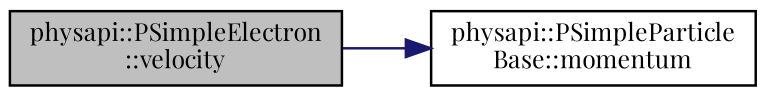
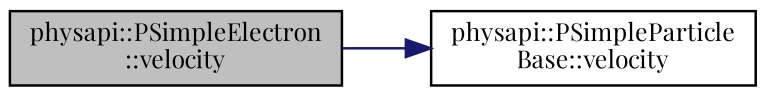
(593, 48) -> (593, 48)
